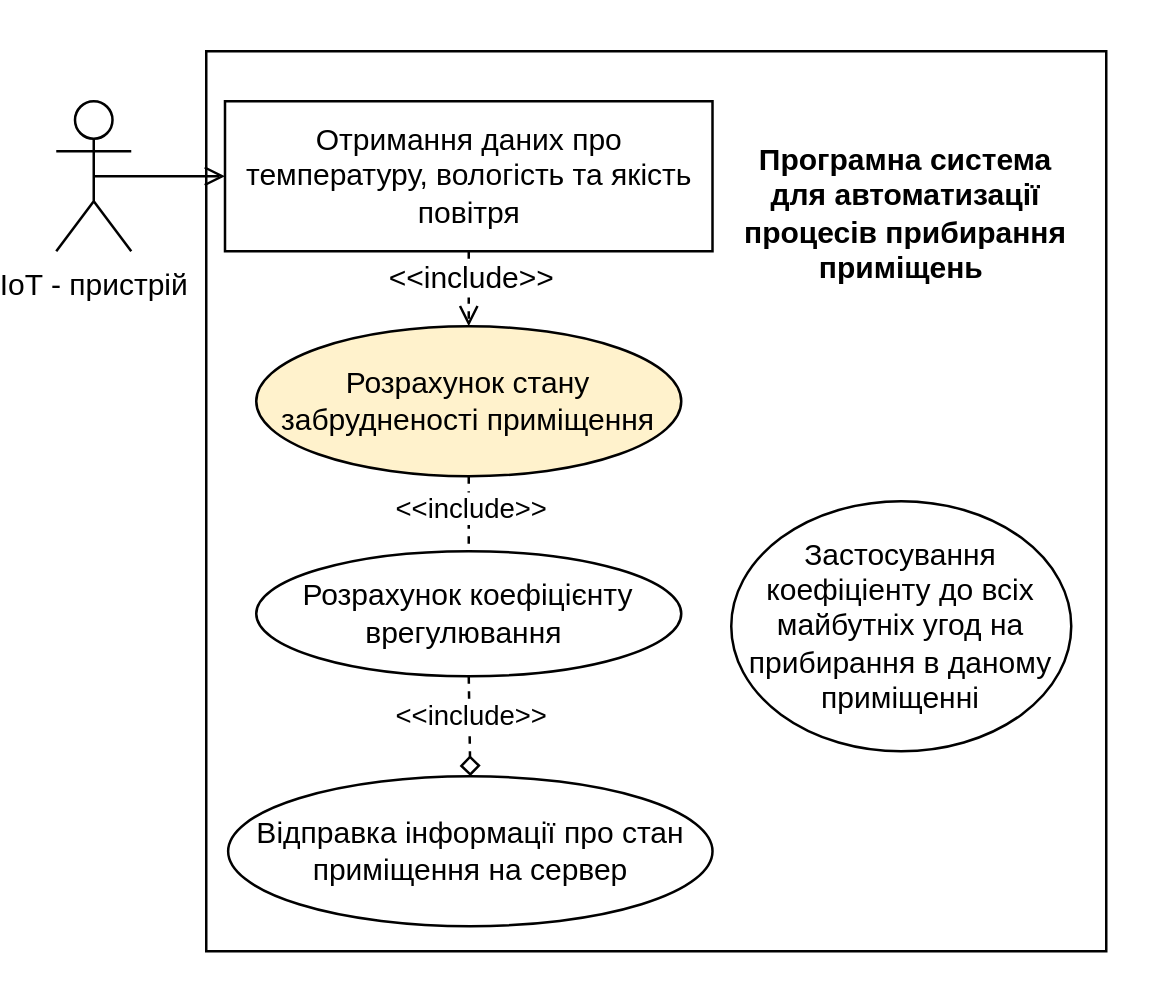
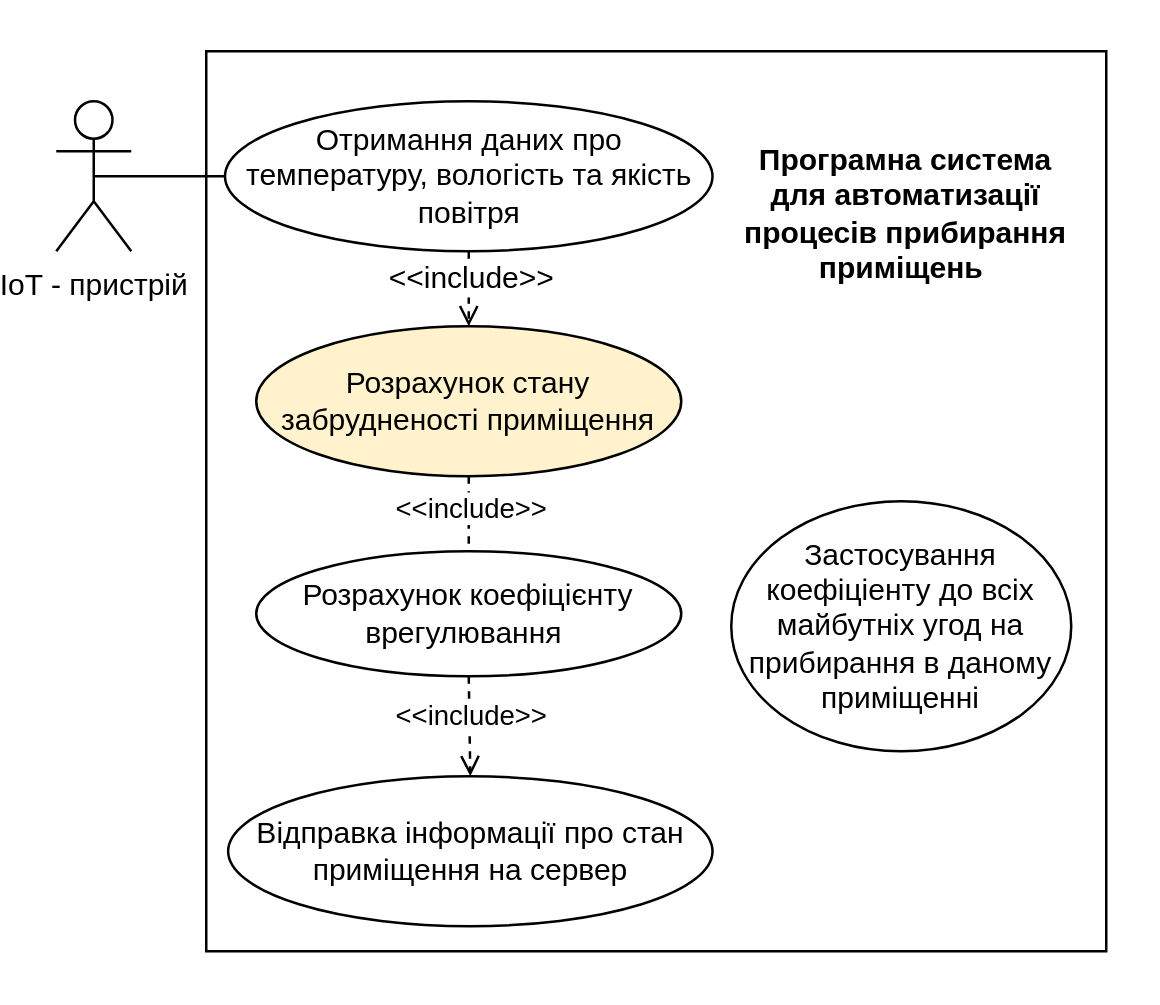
(216, 176) -> (217, 176)
(469, 176) -> (469, 176)
(470, 756) -> (470, 762)
